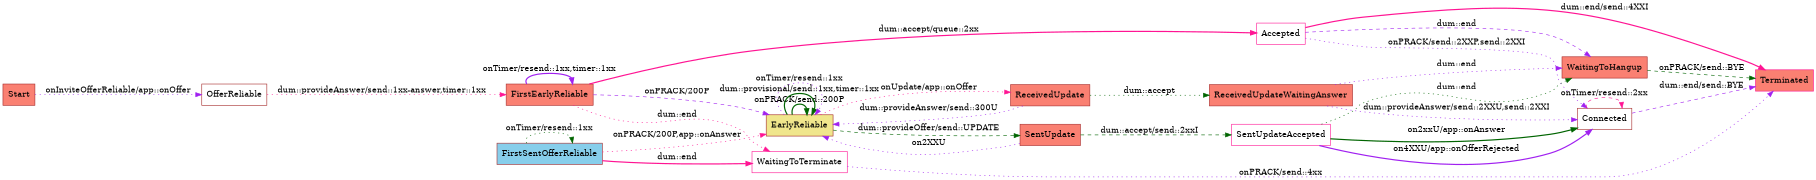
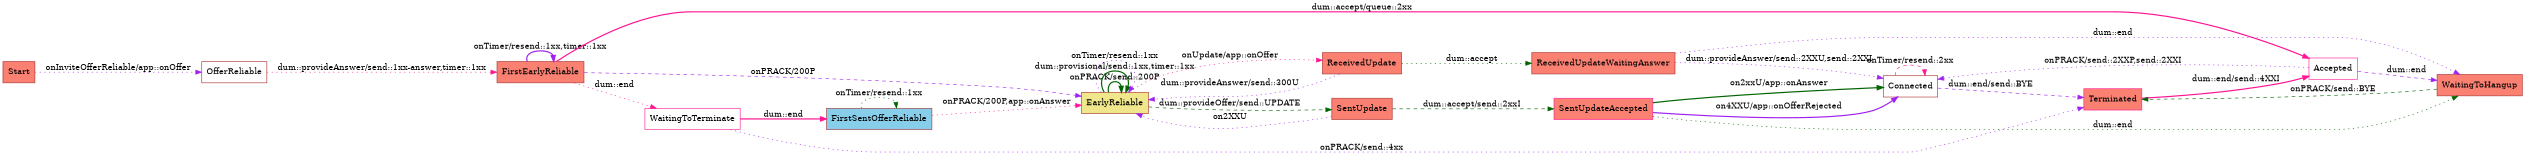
(1536, 10) -> (2223, 92)
(1281, 135) -> (1603, 109)
(674, 164) -> (780, 119)
